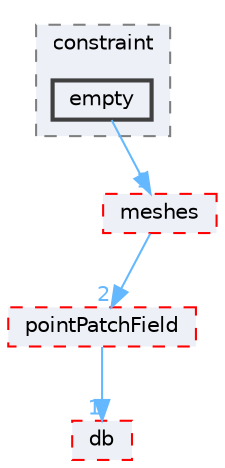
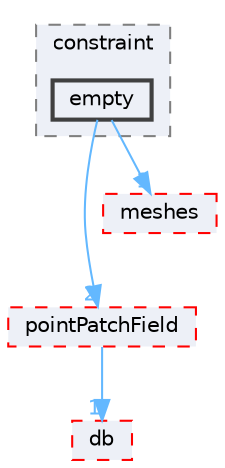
(136, 261) -> (85, 203)
